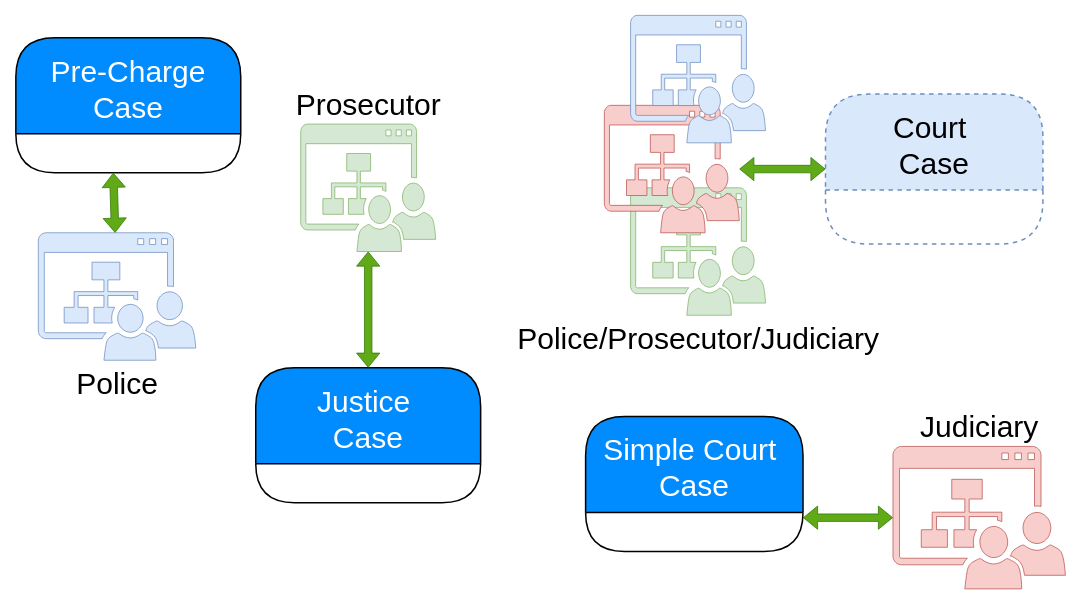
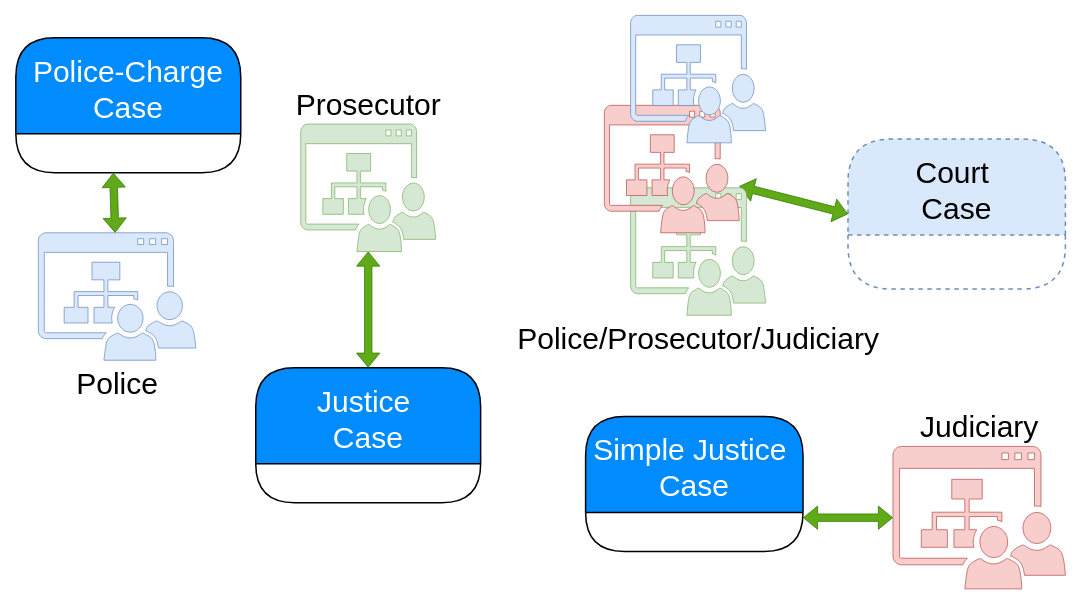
(128, 72) -> (128, 72)
(934, 169) -> (957, 214)
(694, 451) -> (694, 451)
